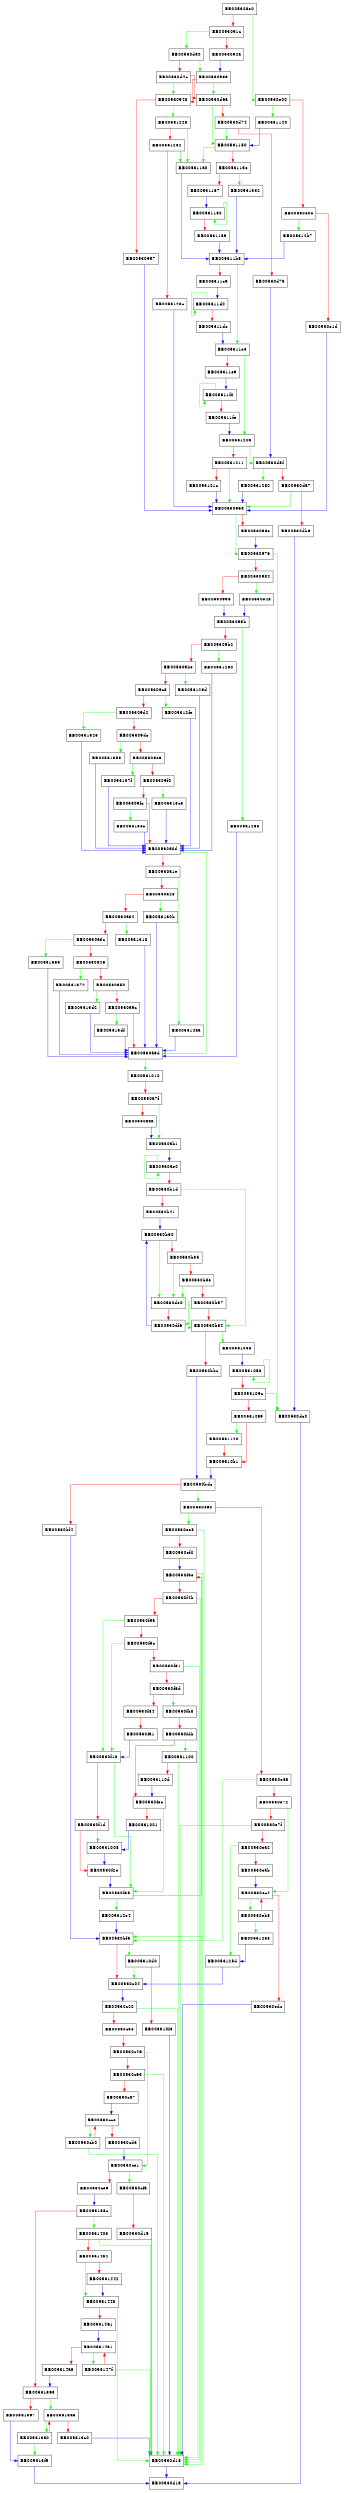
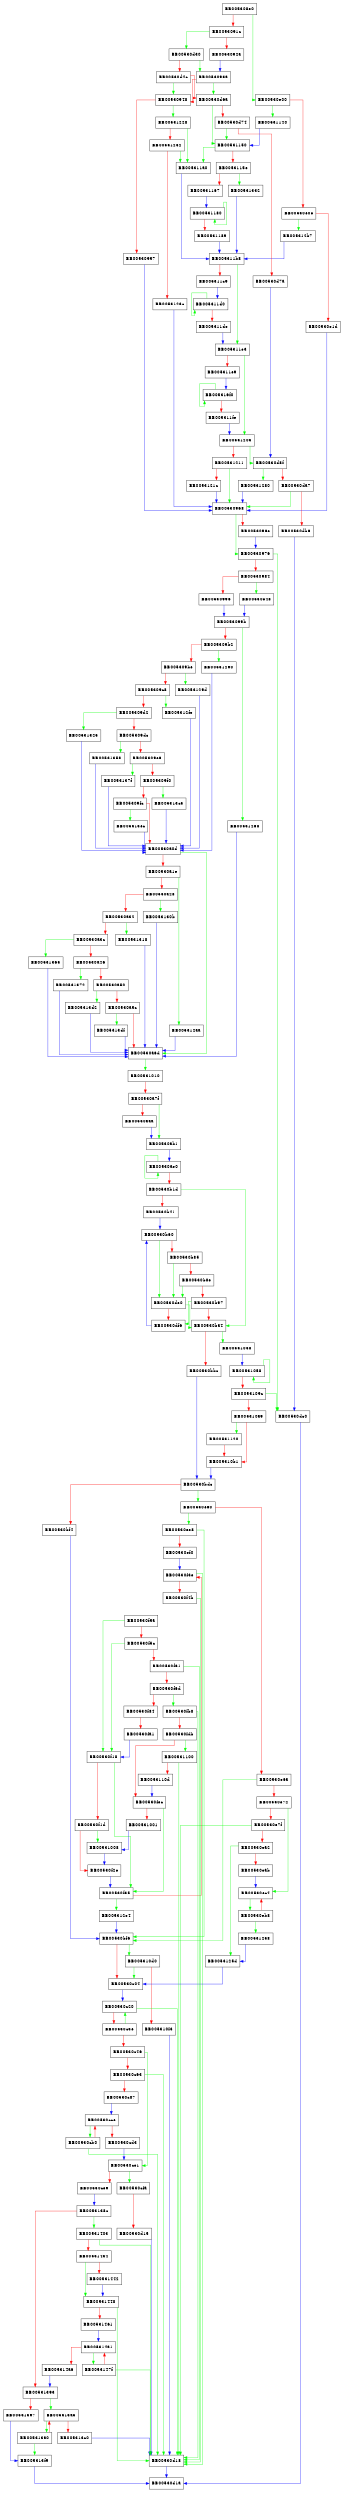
(220, 395) -> (220, 395)
(155, 1601) -> none
(268, 2007) -> none
none -> (125, 2020)
